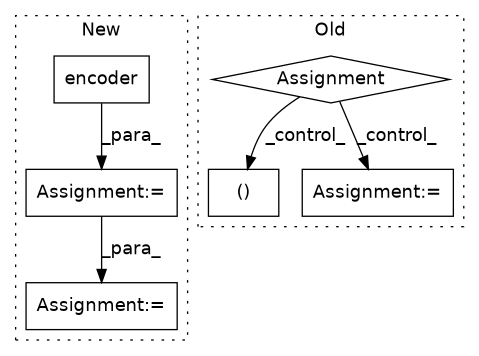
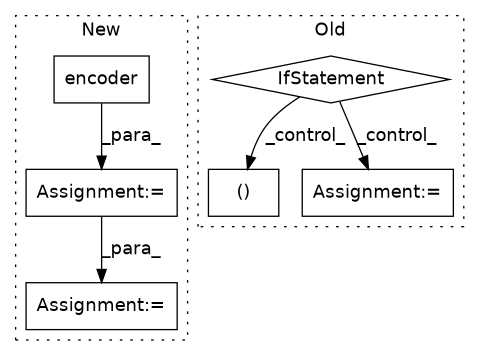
(331, 79) -> (331, 79)
